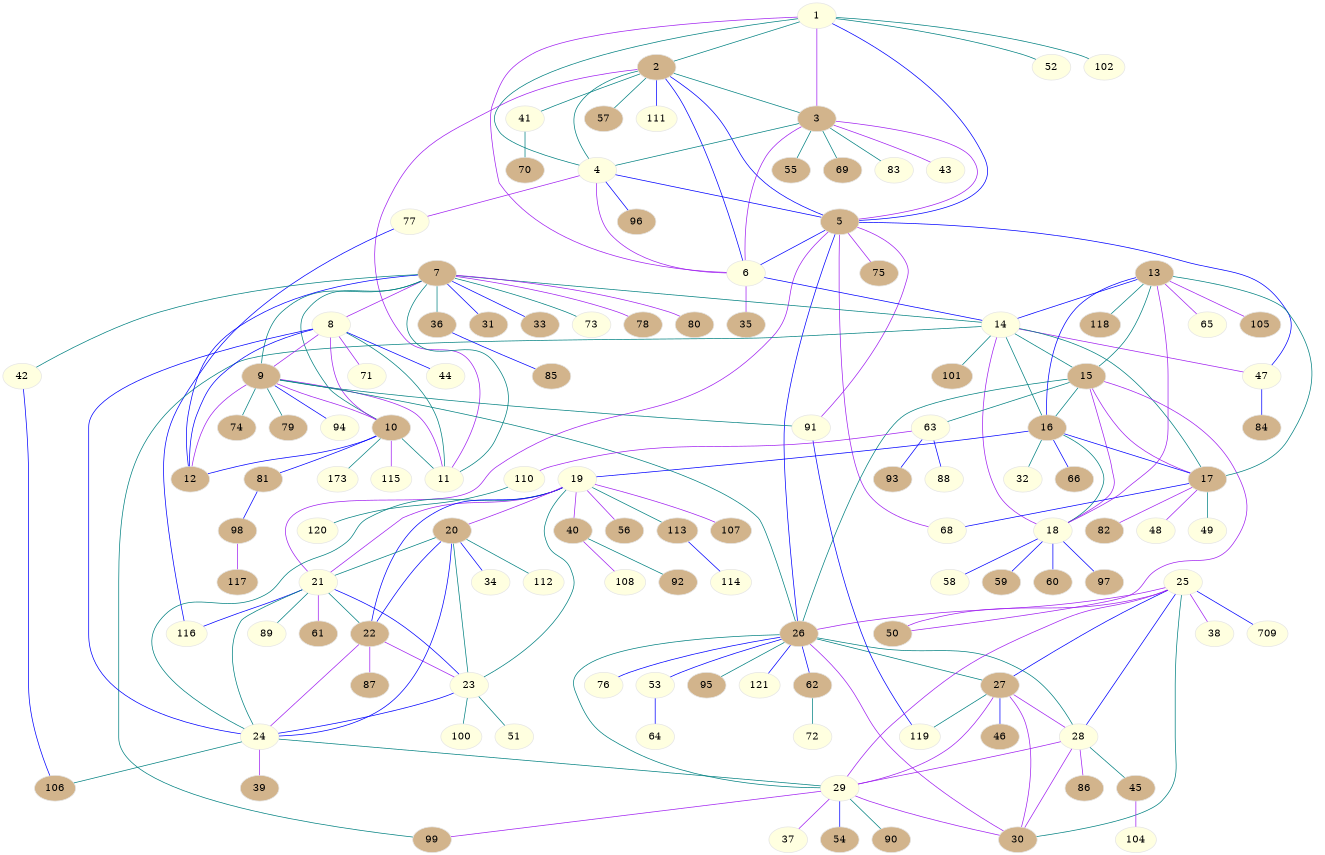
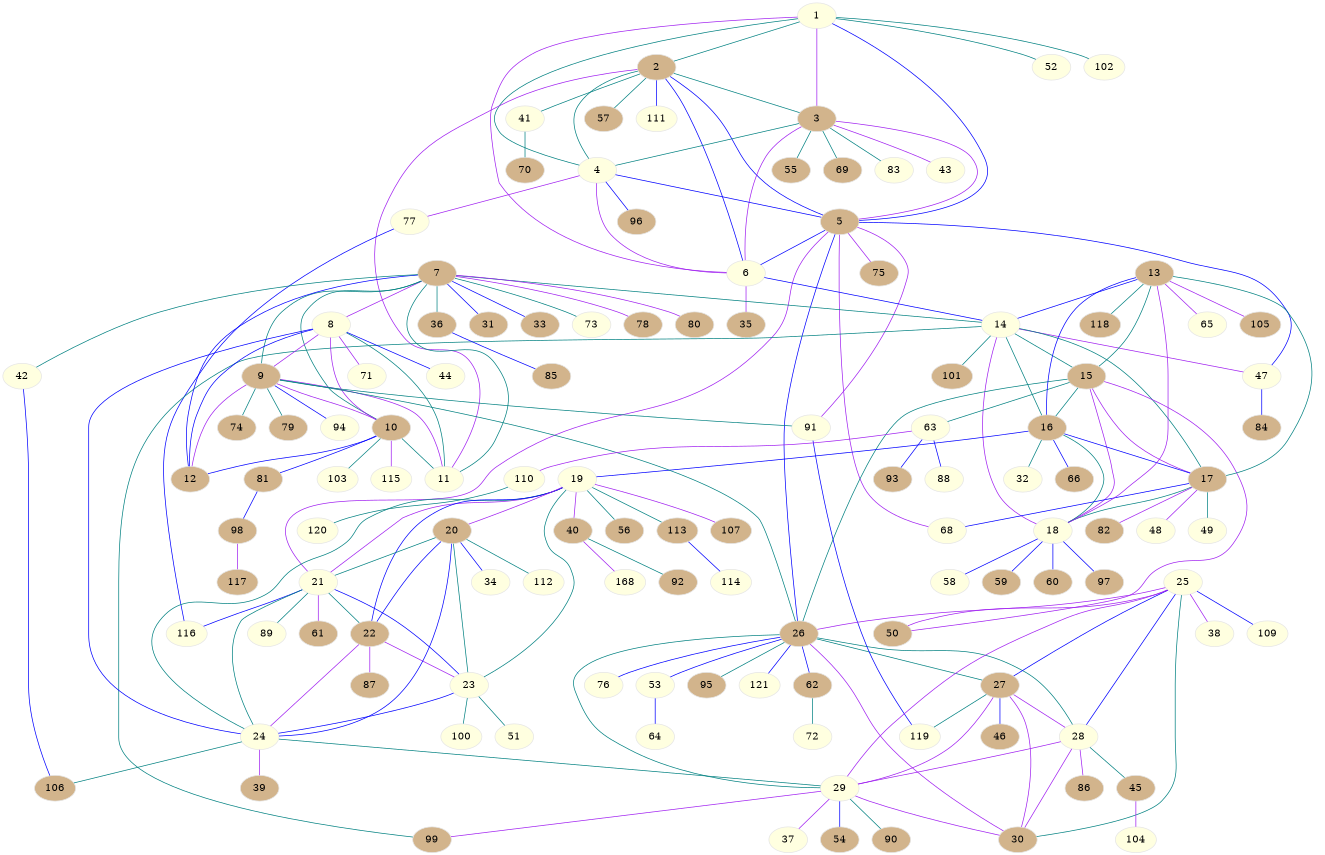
(338, 479) -> (338, 479)
none -> (1130, 504)
(601, 505) -> (601, 505)
(625, 582) -> (625, 582)
(1267, 634) -> (1267, 634)
